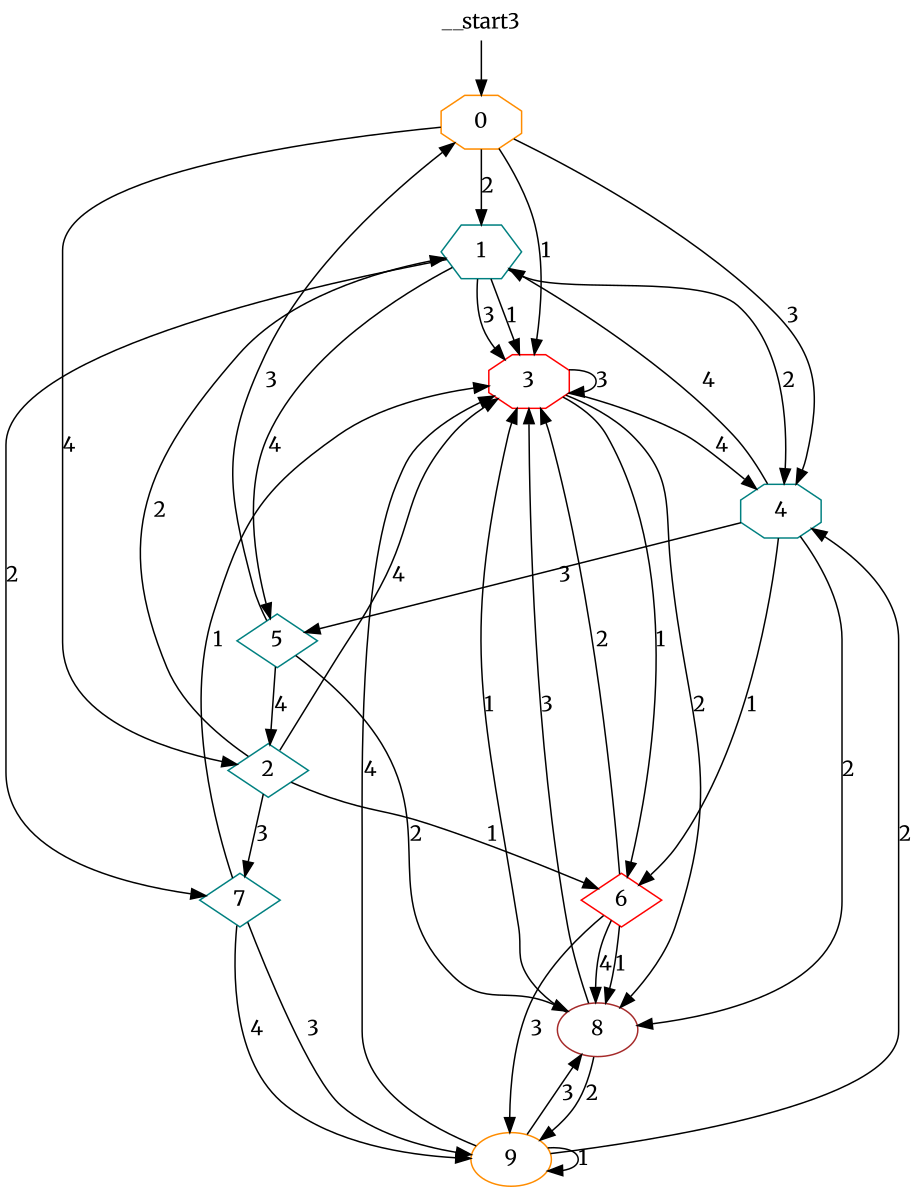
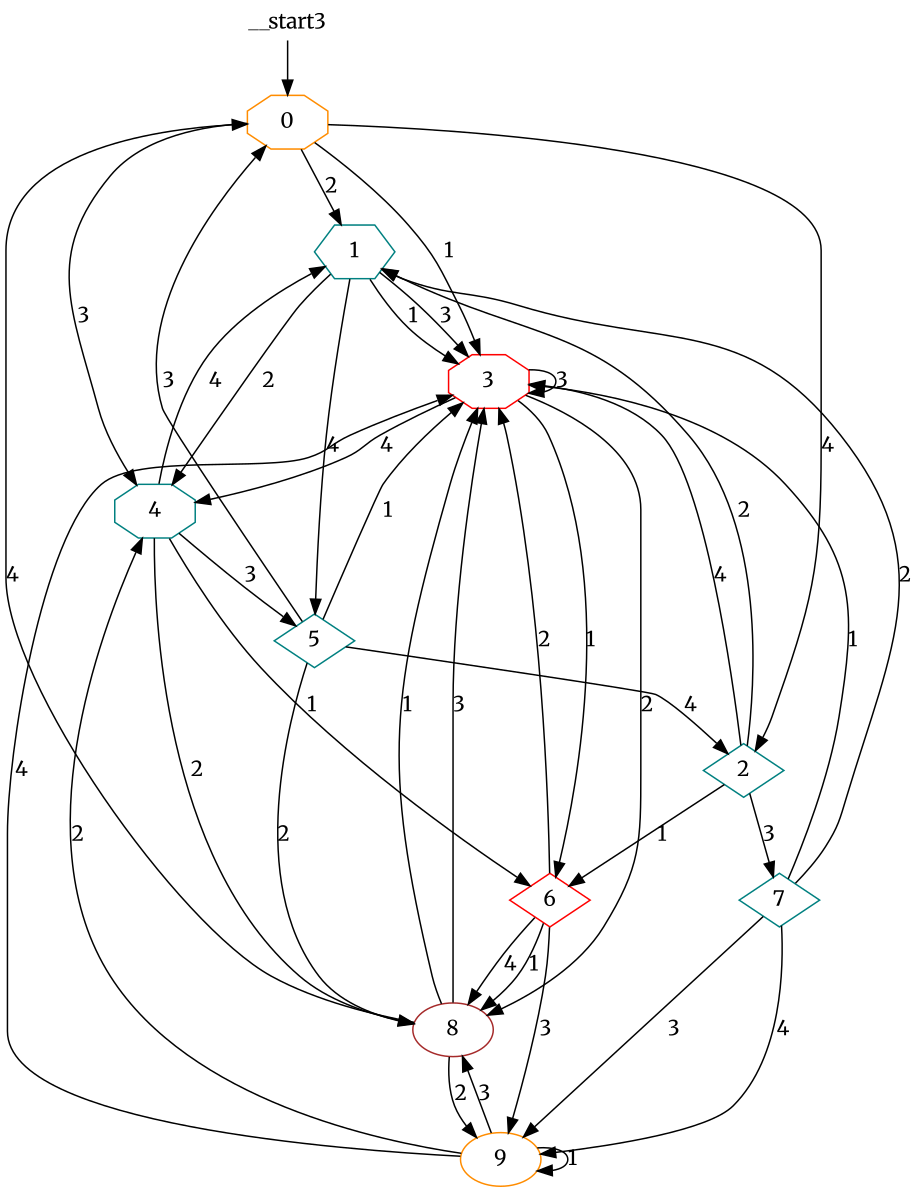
(6, 481) -> (841, 436)
none -> (373, 506)
none -> (8, 592)
